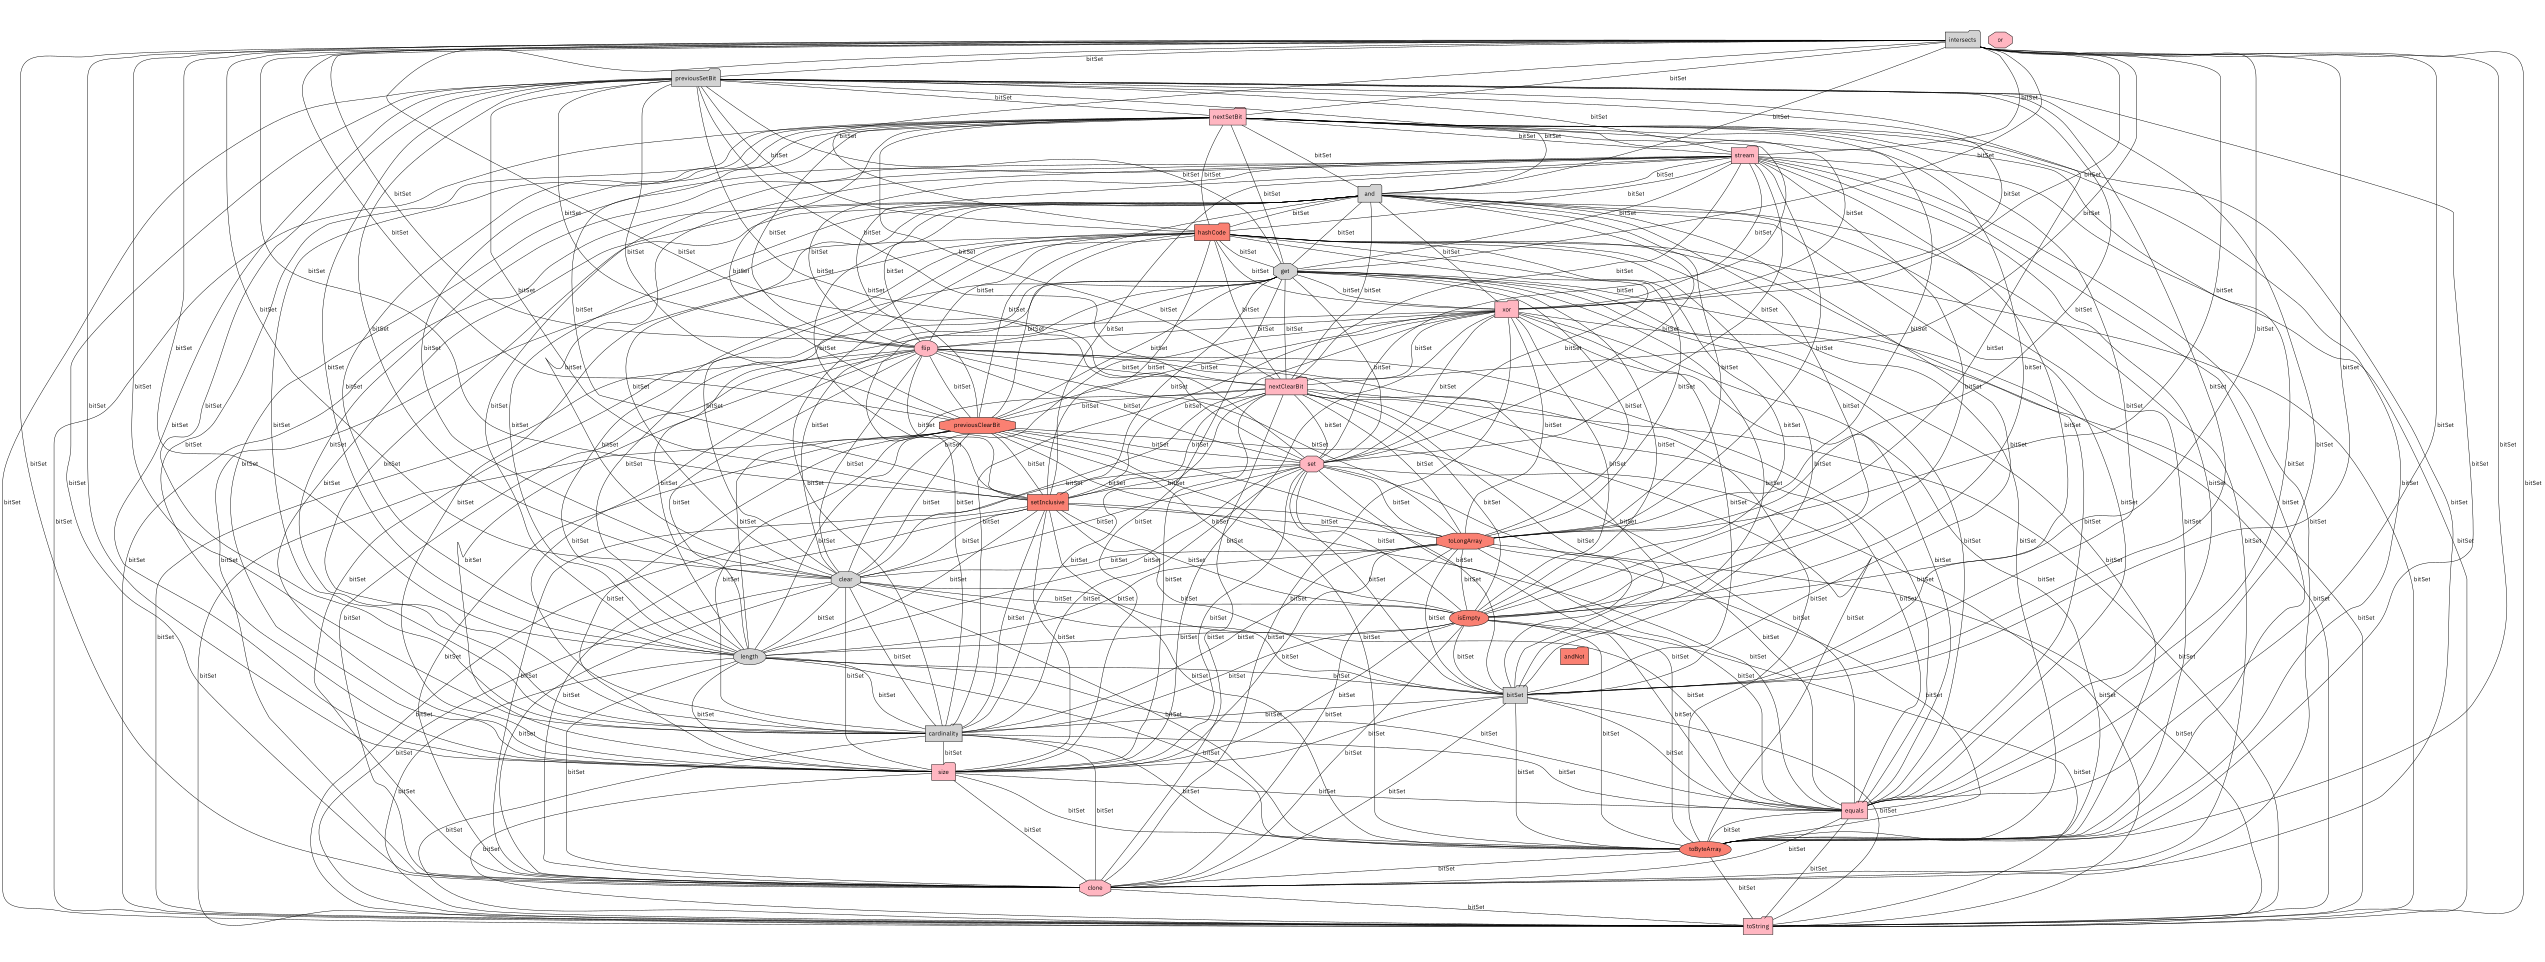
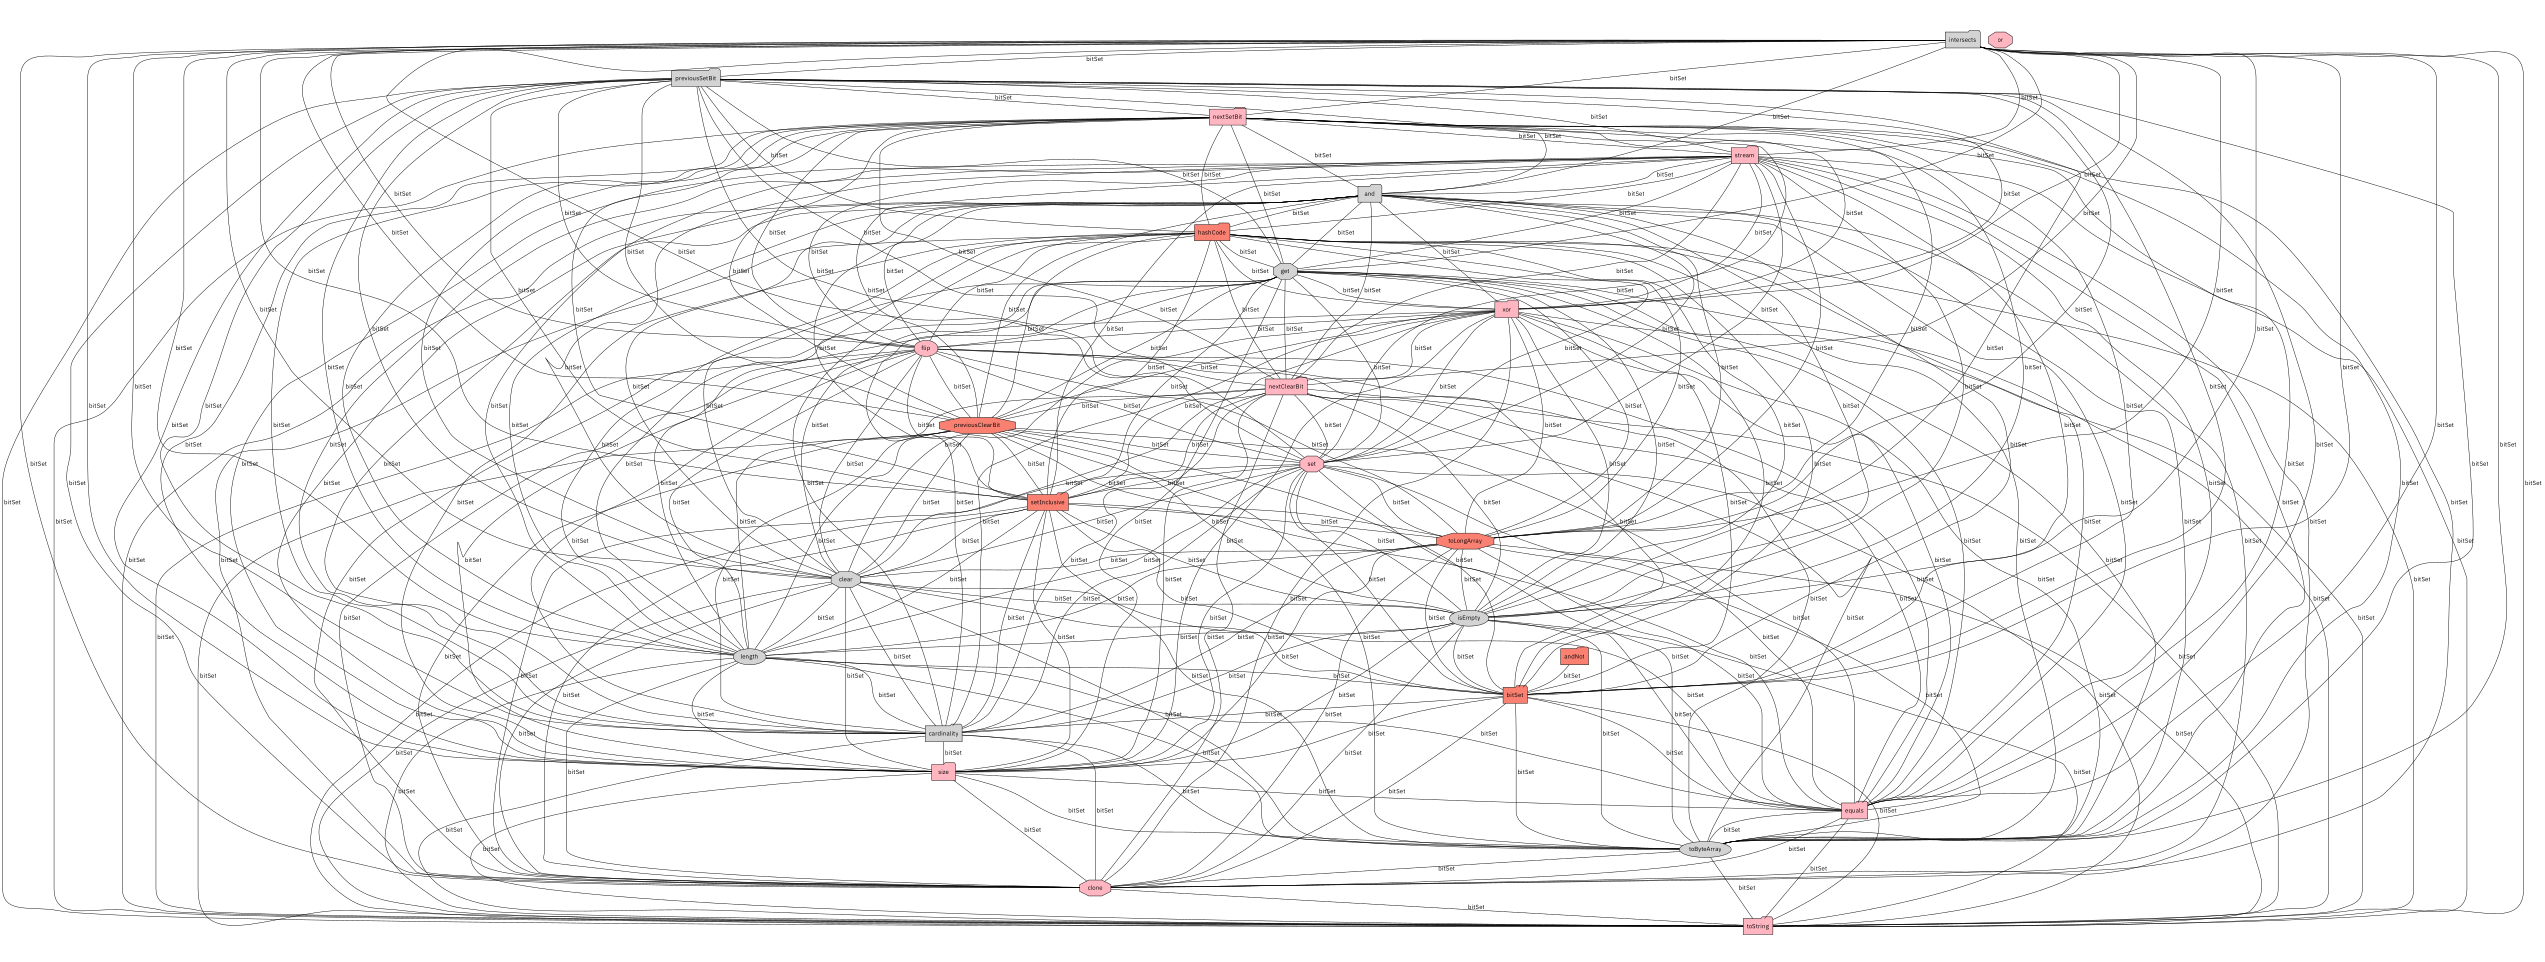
(1159, 97) -> none
(1109, 370) -> none
(1401, 458) -> none
(1540, 525) -> (1551, 682)
(600, 605) -> none
(1469, 618) -> (1469, 618)
(1515, 695) -> (1515, 695)
(1407, 749) -> none
(1705, 849) -> (1705, 849)
